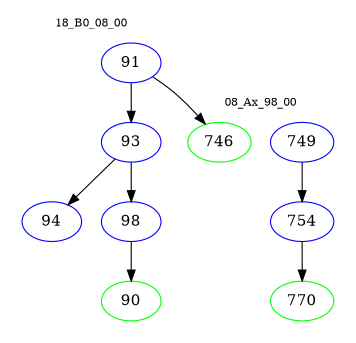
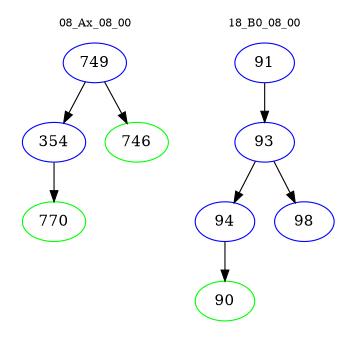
(261, 103) -> (95, 24)
(186, 104) -> (113, 98)
(302, 222) -> (54, 142)
(131, 256) -> (225, 256)
